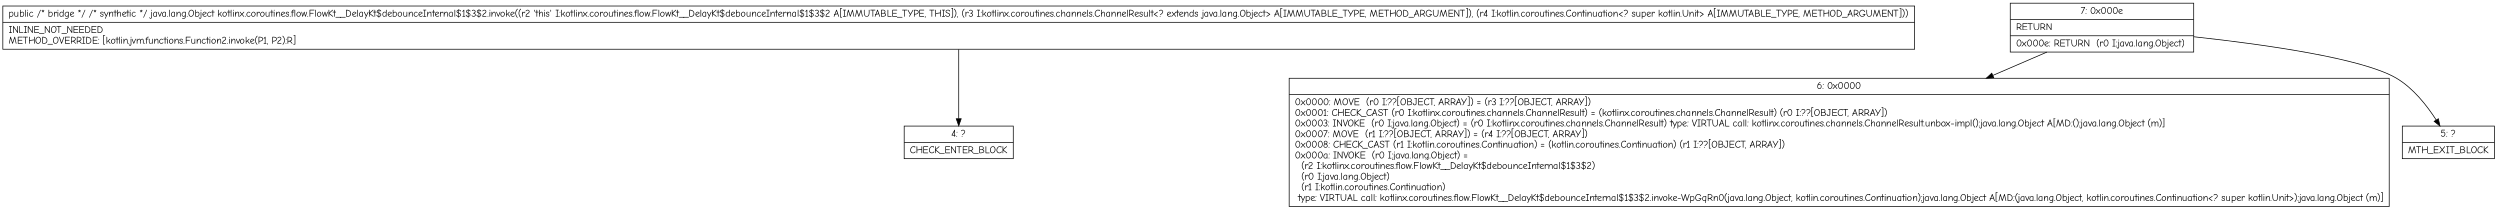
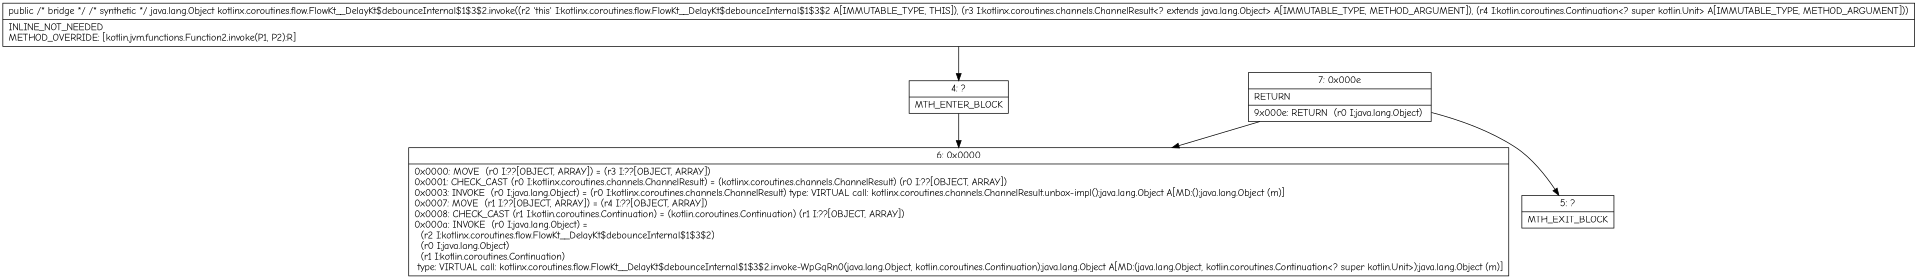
(2102, 44) -> (1340, 113)
none -> (959, 127)
(959, 150) -> (959, 105)
